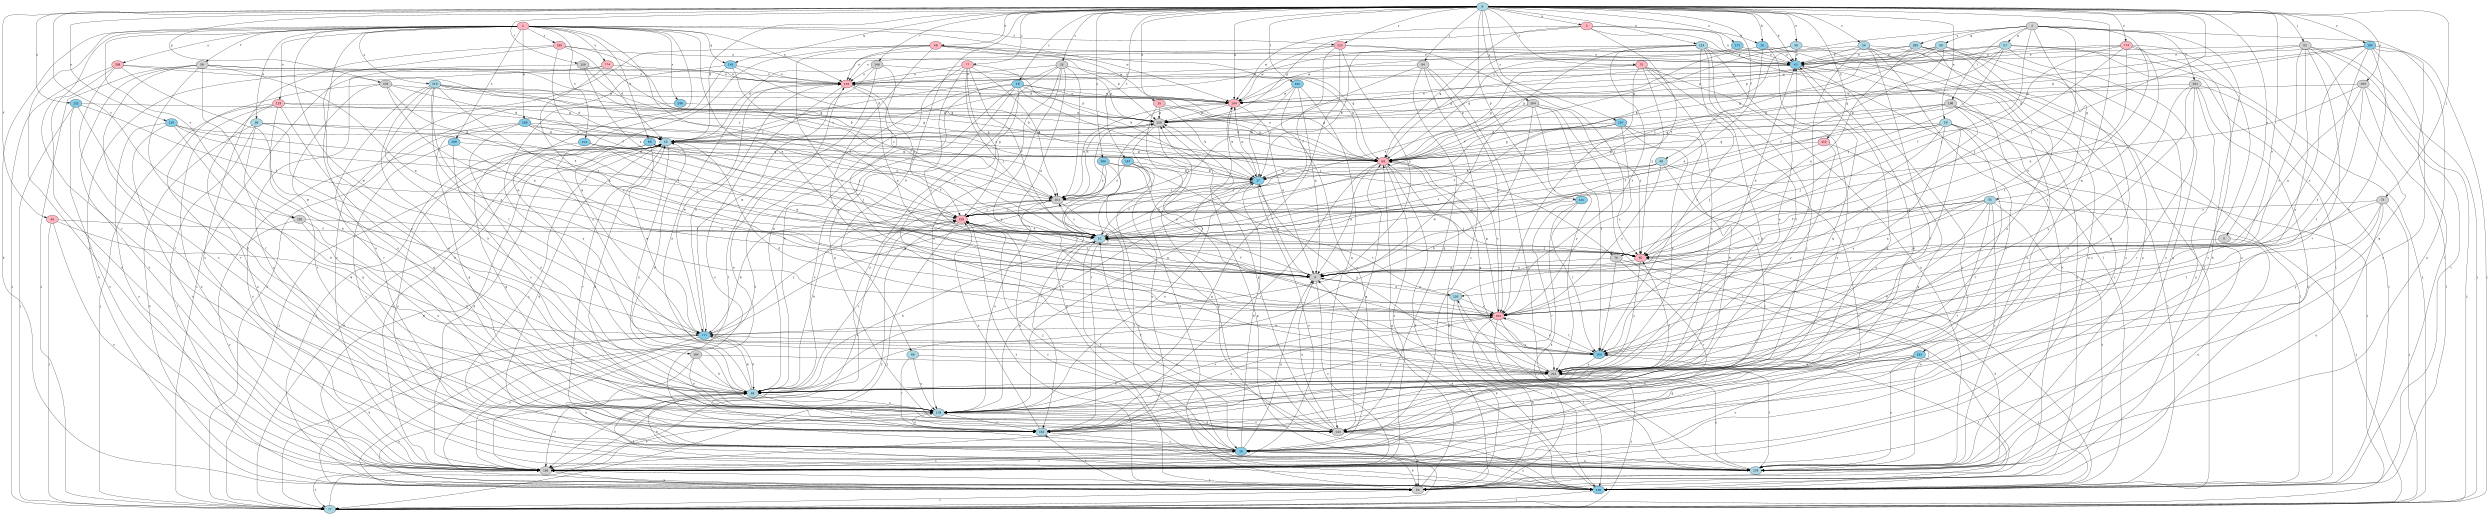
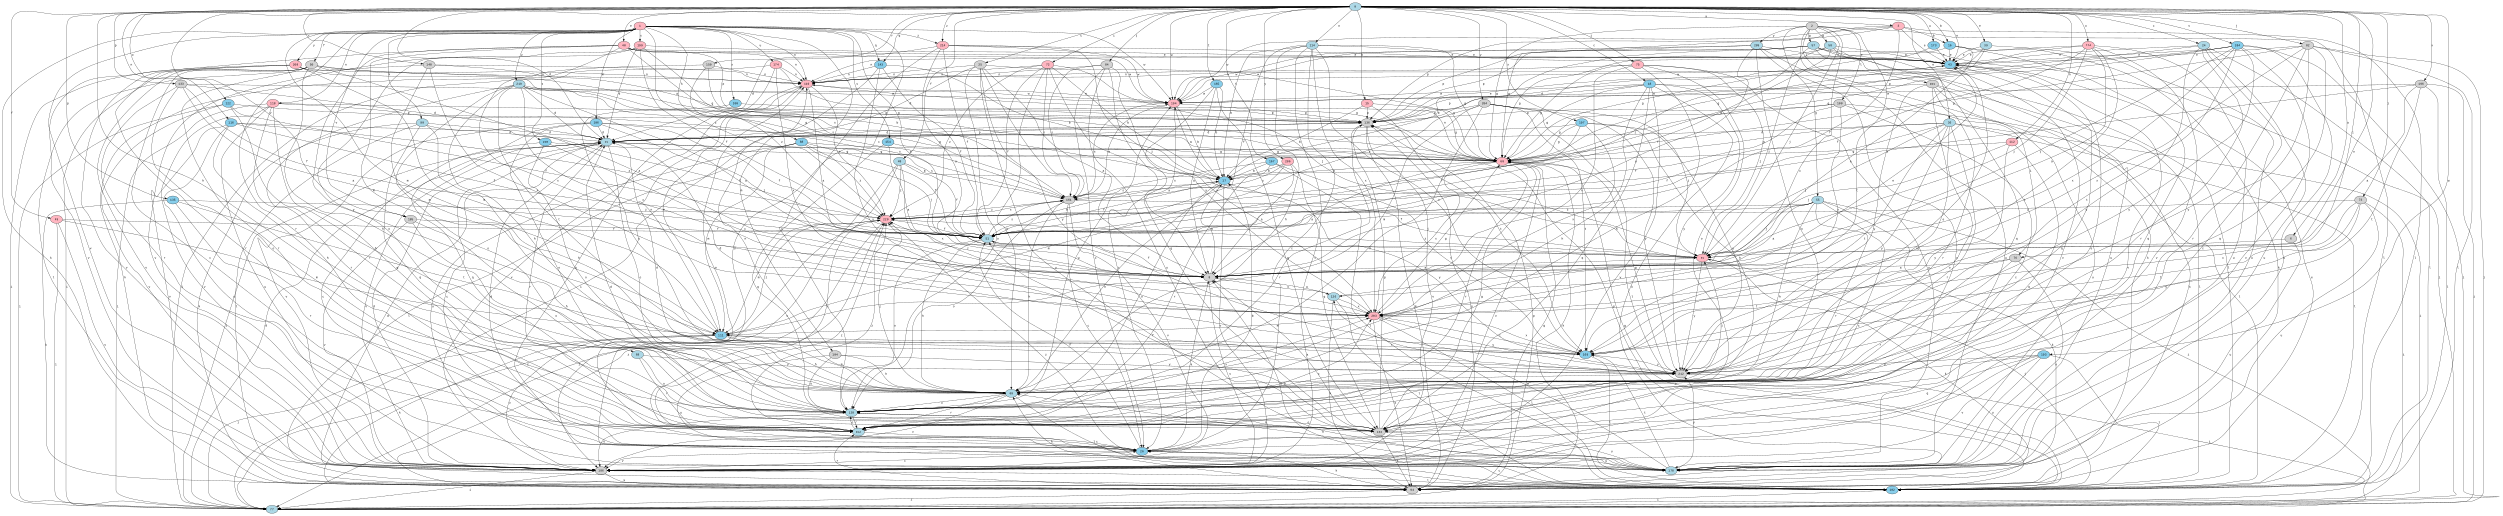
(1103, 161) -> (1288, 161)
none -> (1981, 178)
